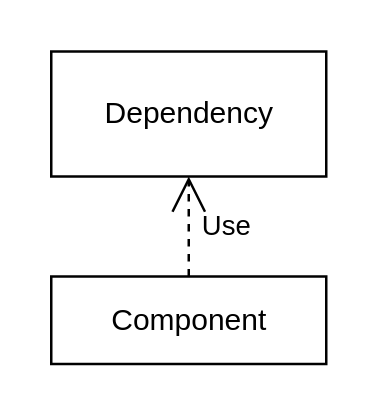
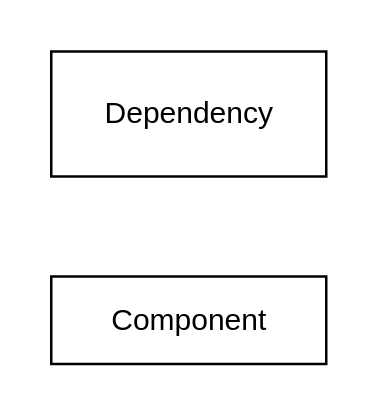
(189, 229) -> none
